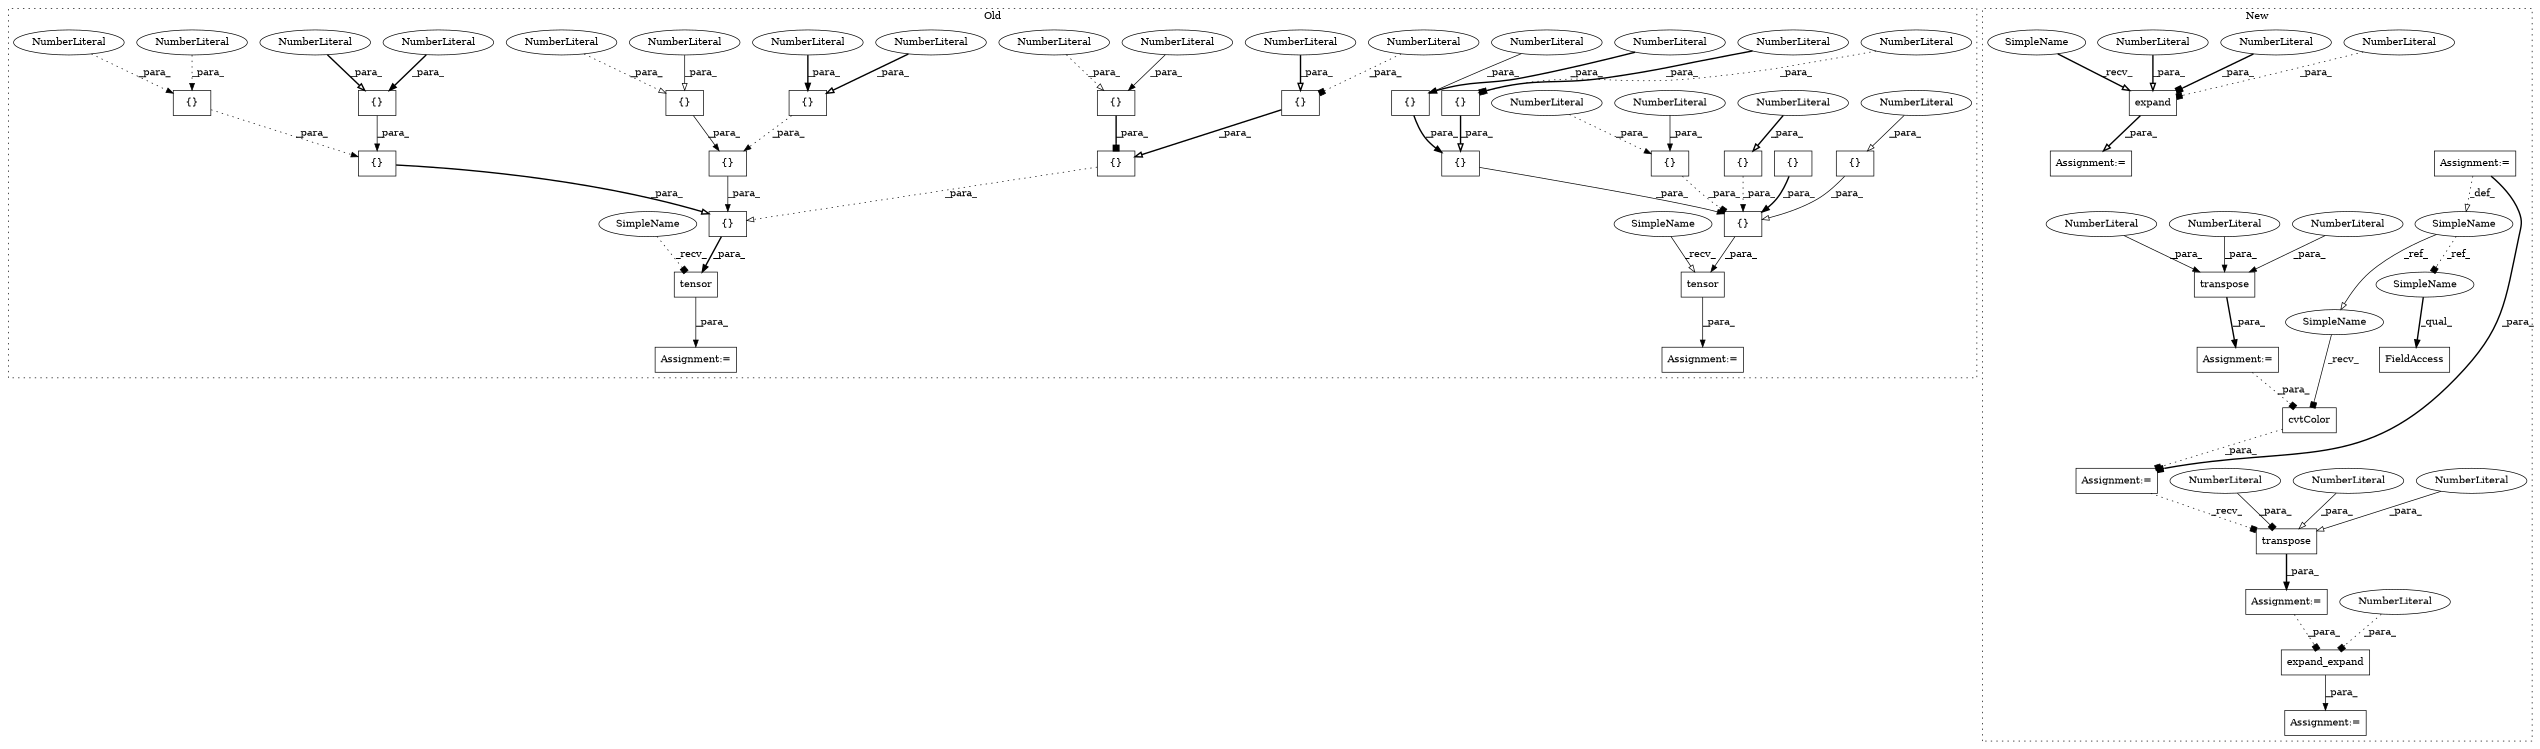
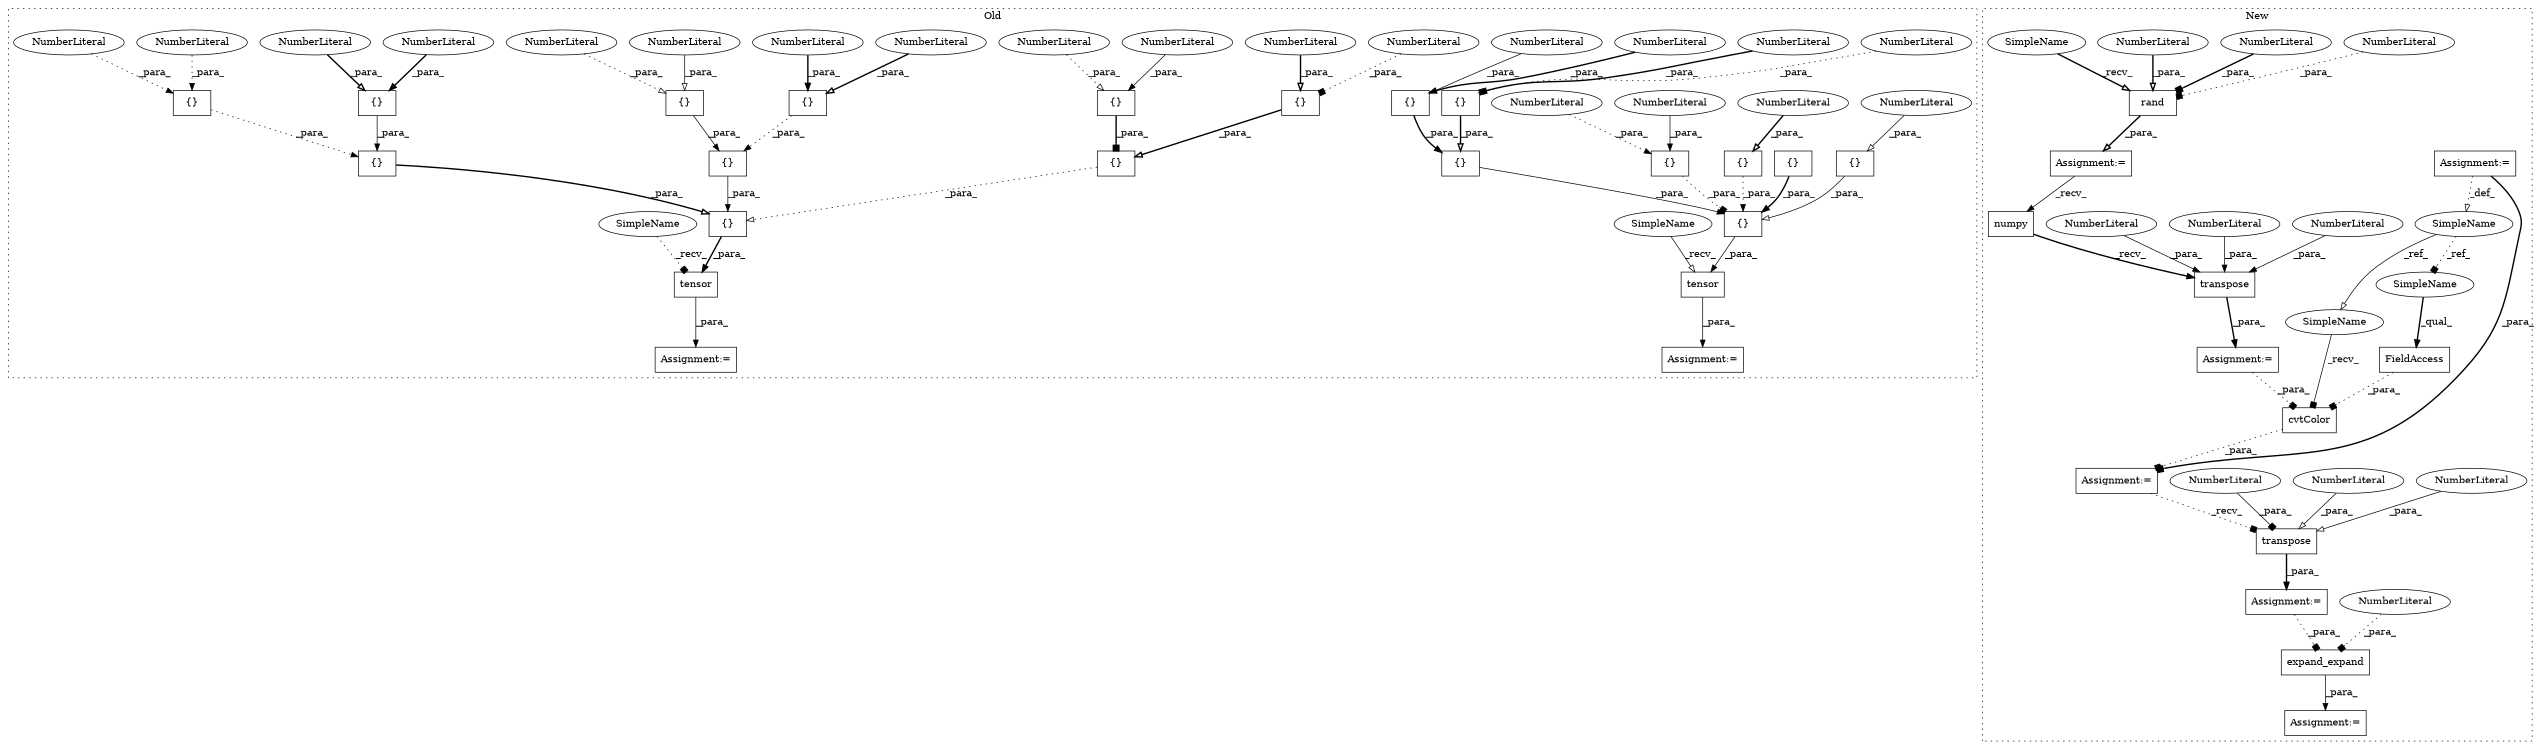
(2153, 103) -> (2153, 103)
none -> (2011, 224)
none -> (2365, 388)
